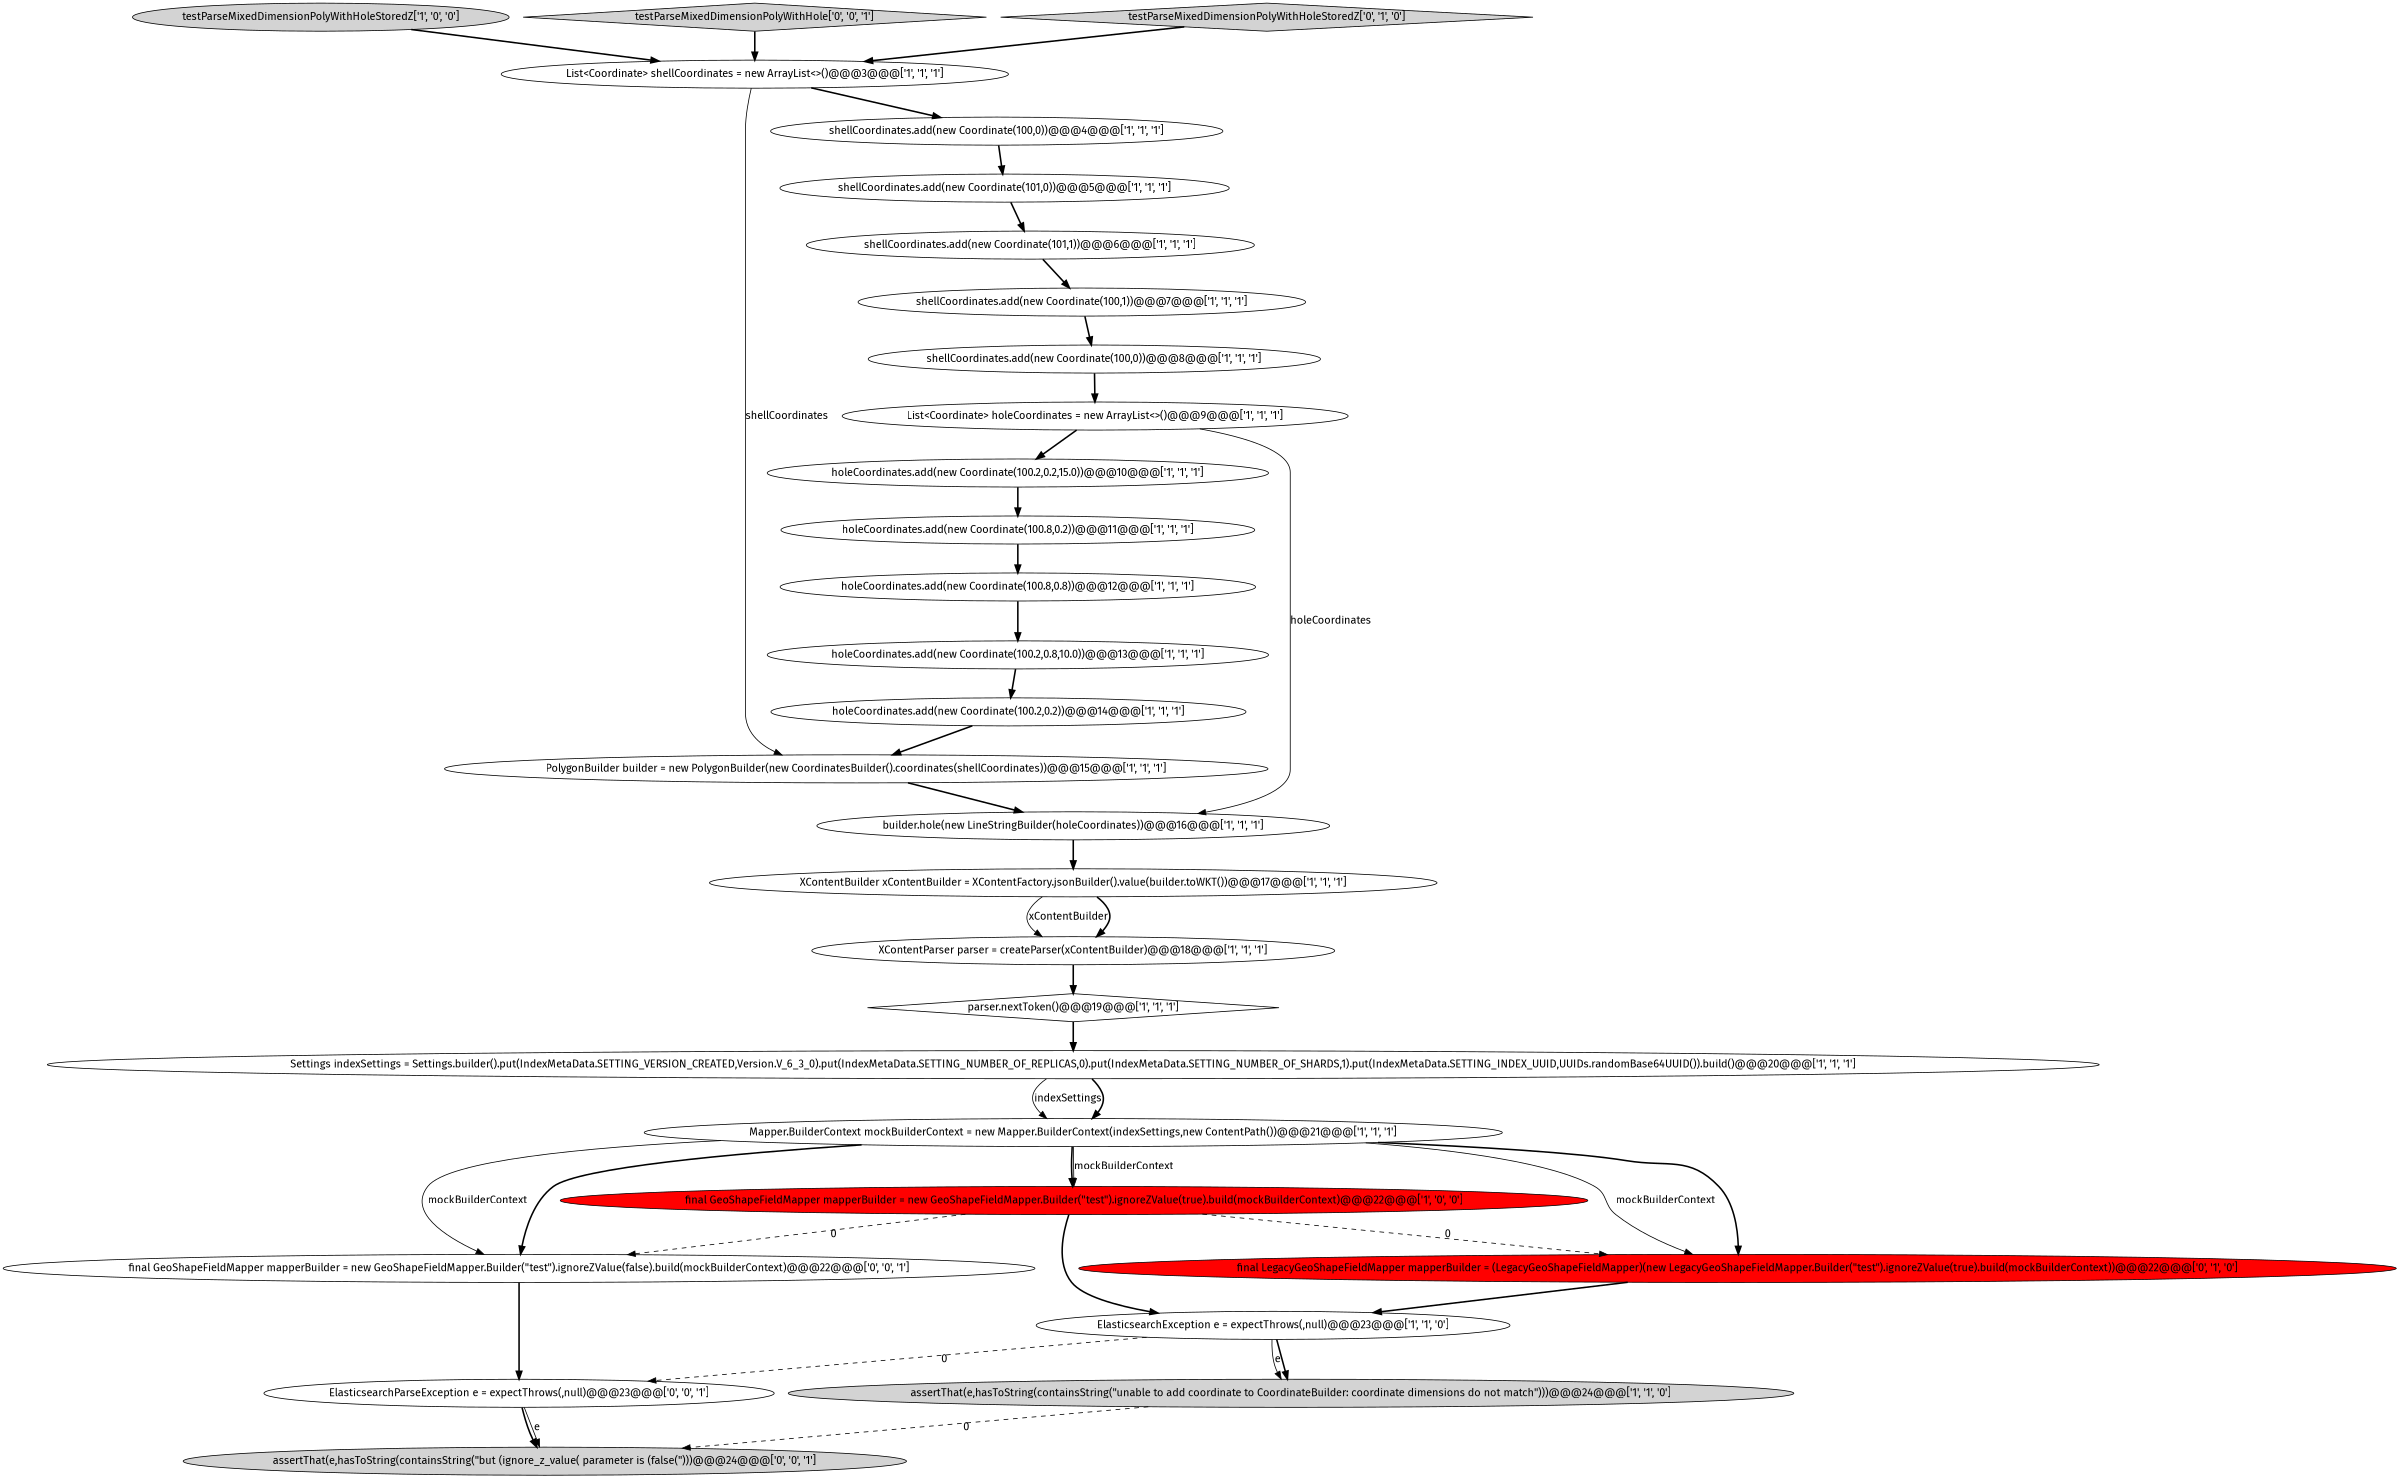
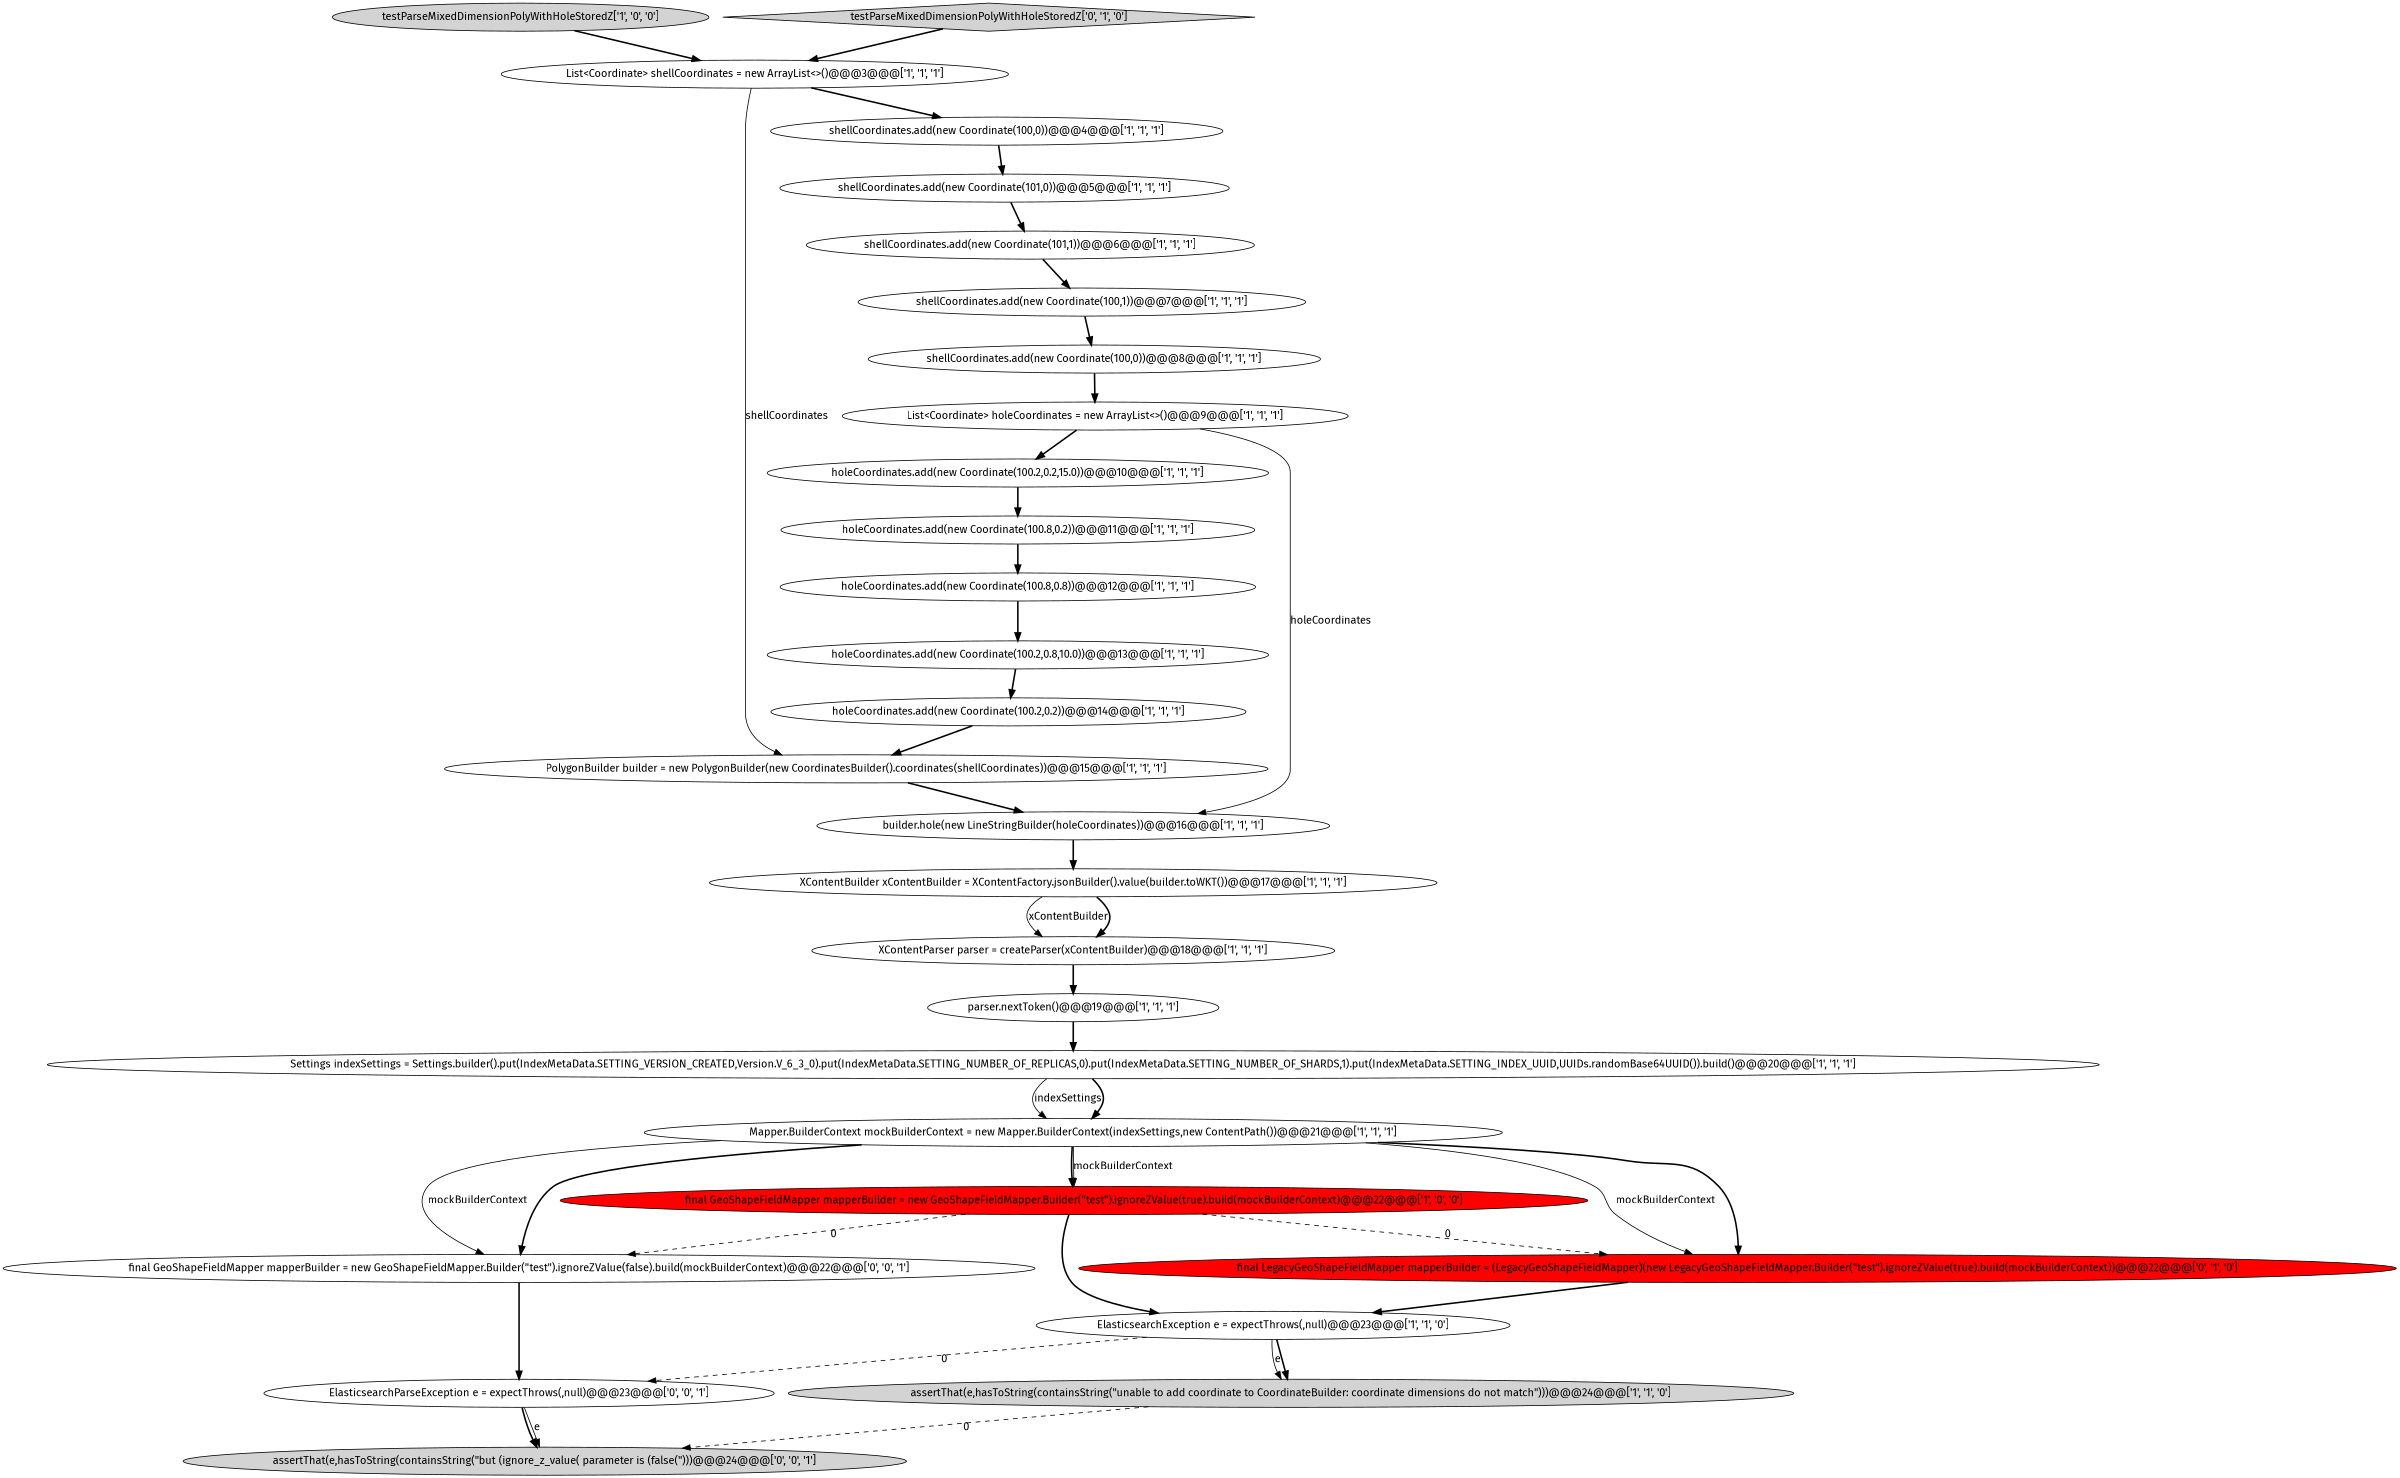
(755, 17) -> none
(1073, 1008) -> (1073, 1008)
